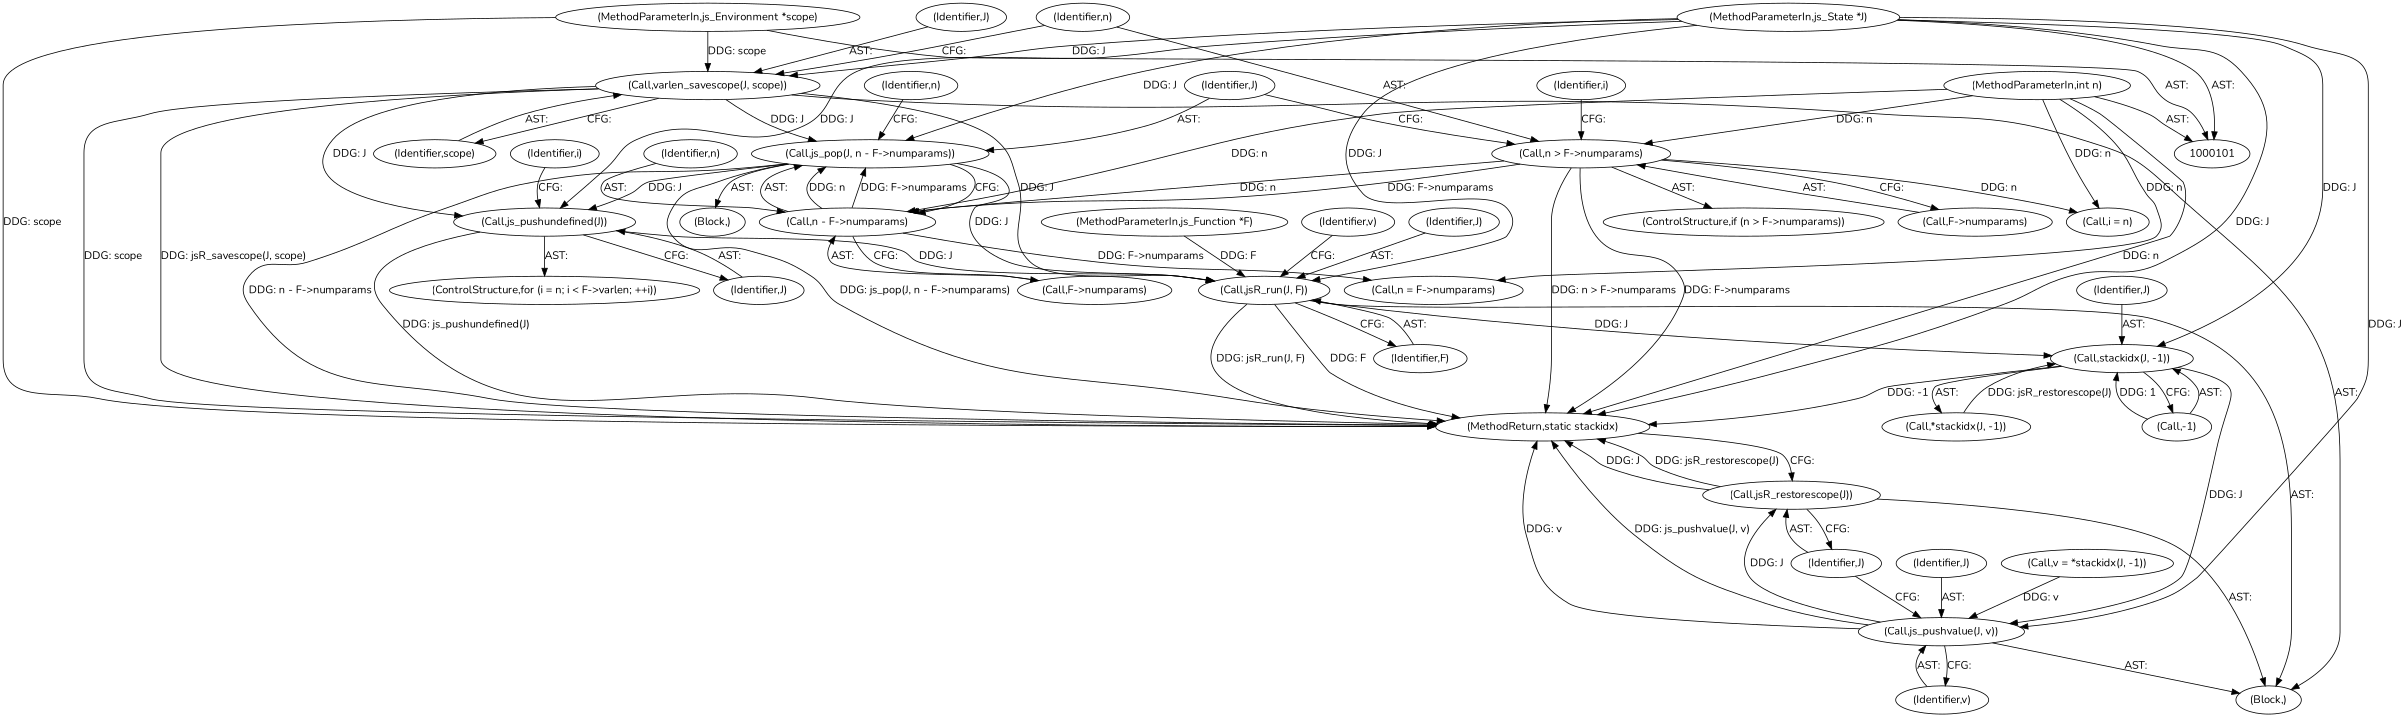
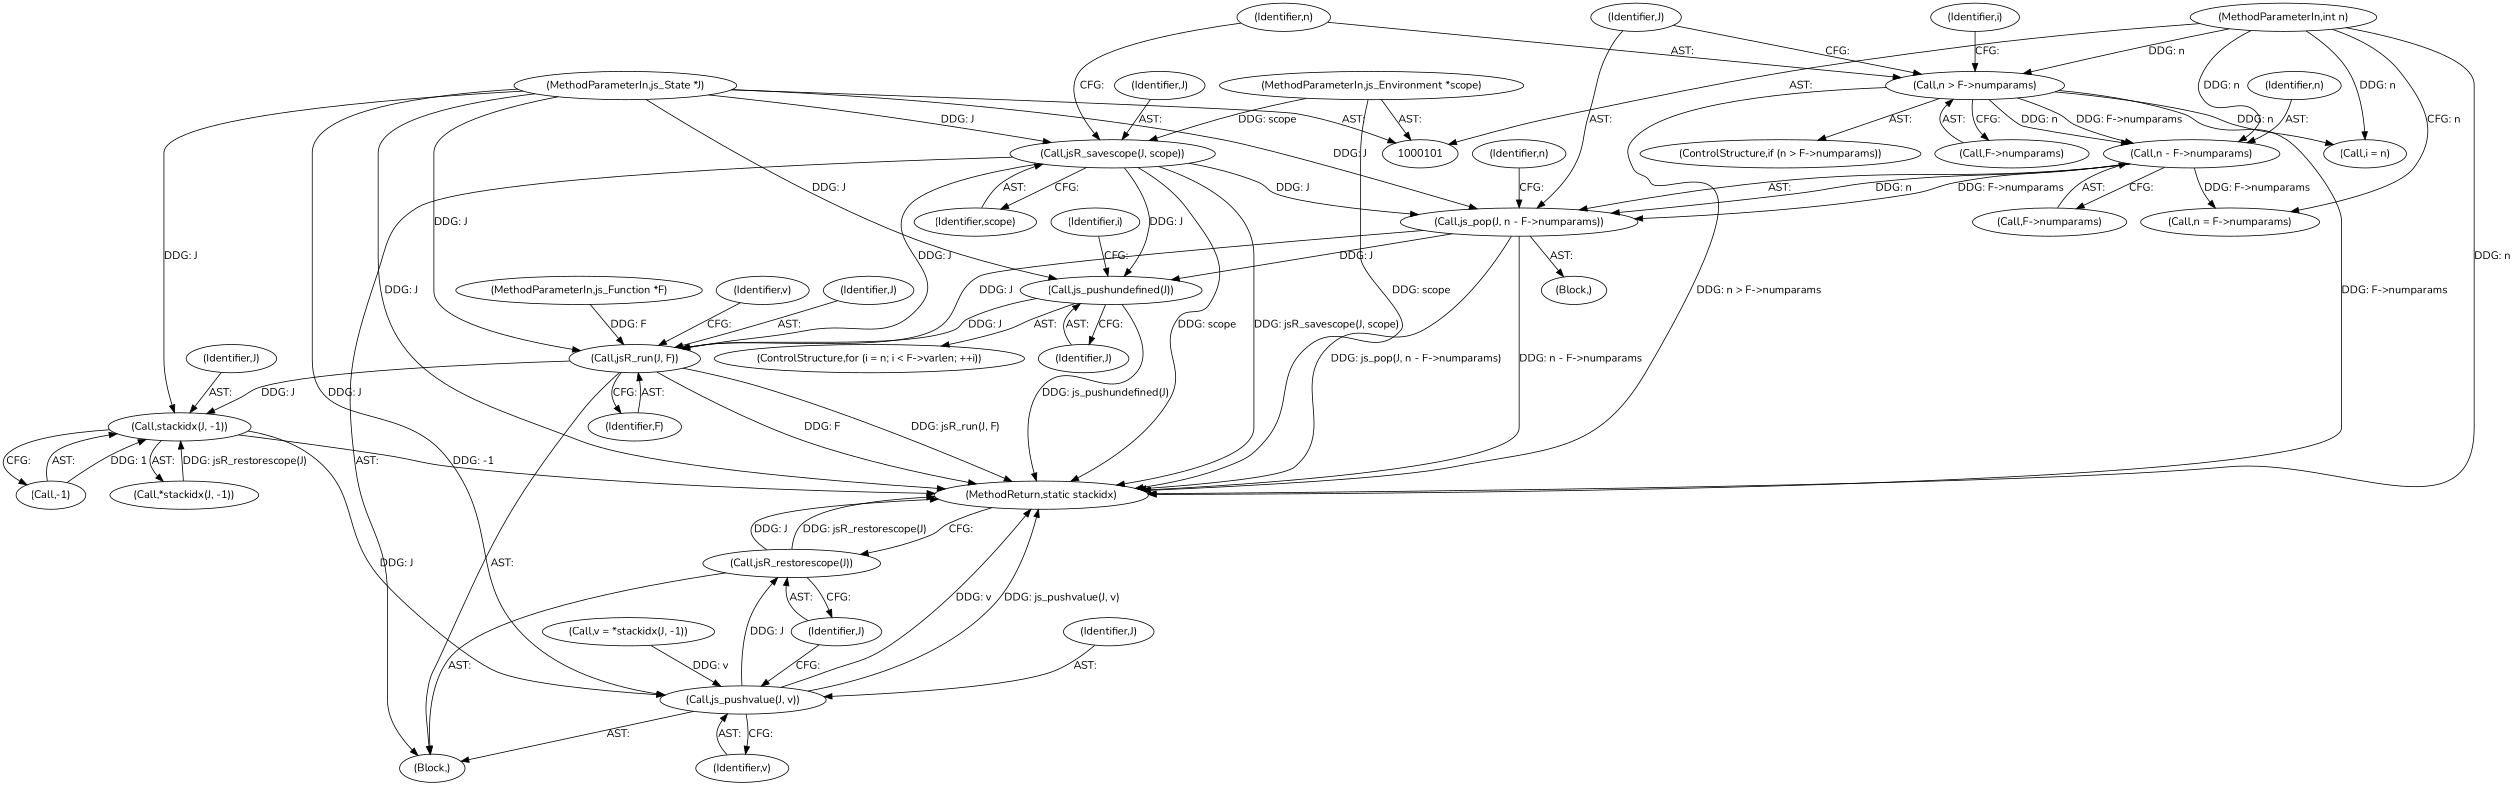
(708, 86) -> (1113, 154)
(2165, 188) -> (2444, 120)
(969, 196) -> none
